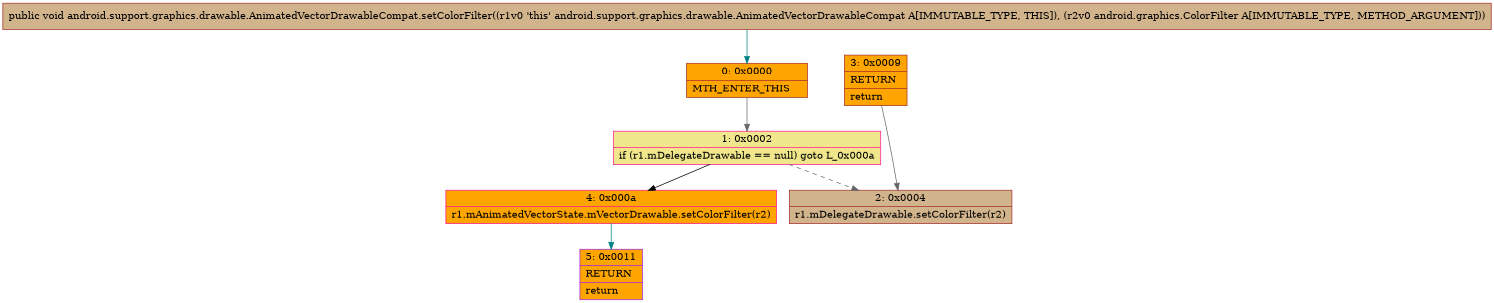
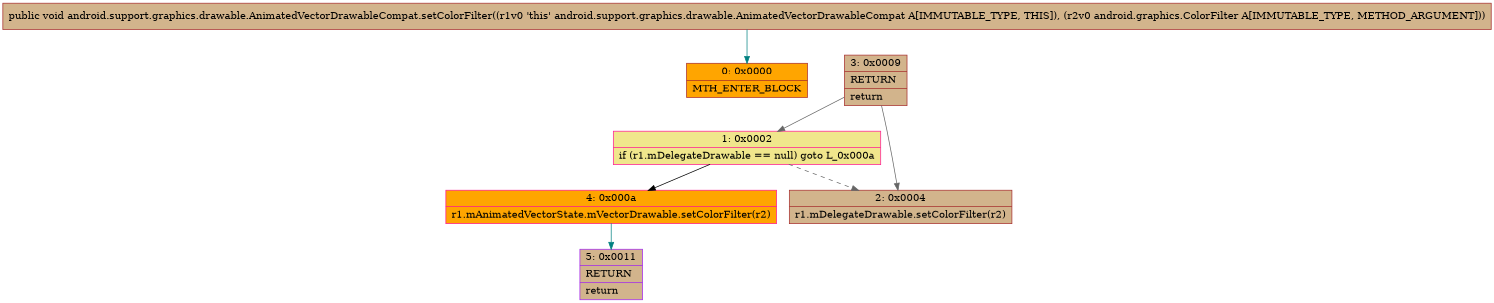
(876, 80) -> (876, 80)
(741, 89) -> (747, 89)
(747, 111) -> (814, 113)
(611, 274) -> (611, 274)
